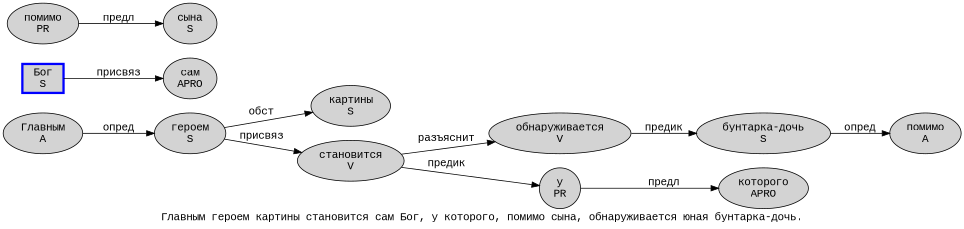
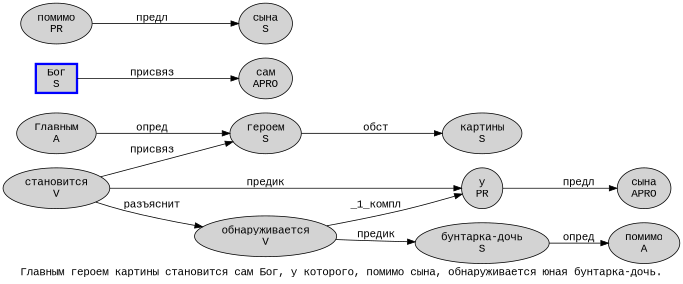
(259, 145) -> (163, 160)
(764, 188) -> (644, 188)
none -> (391, 213)
